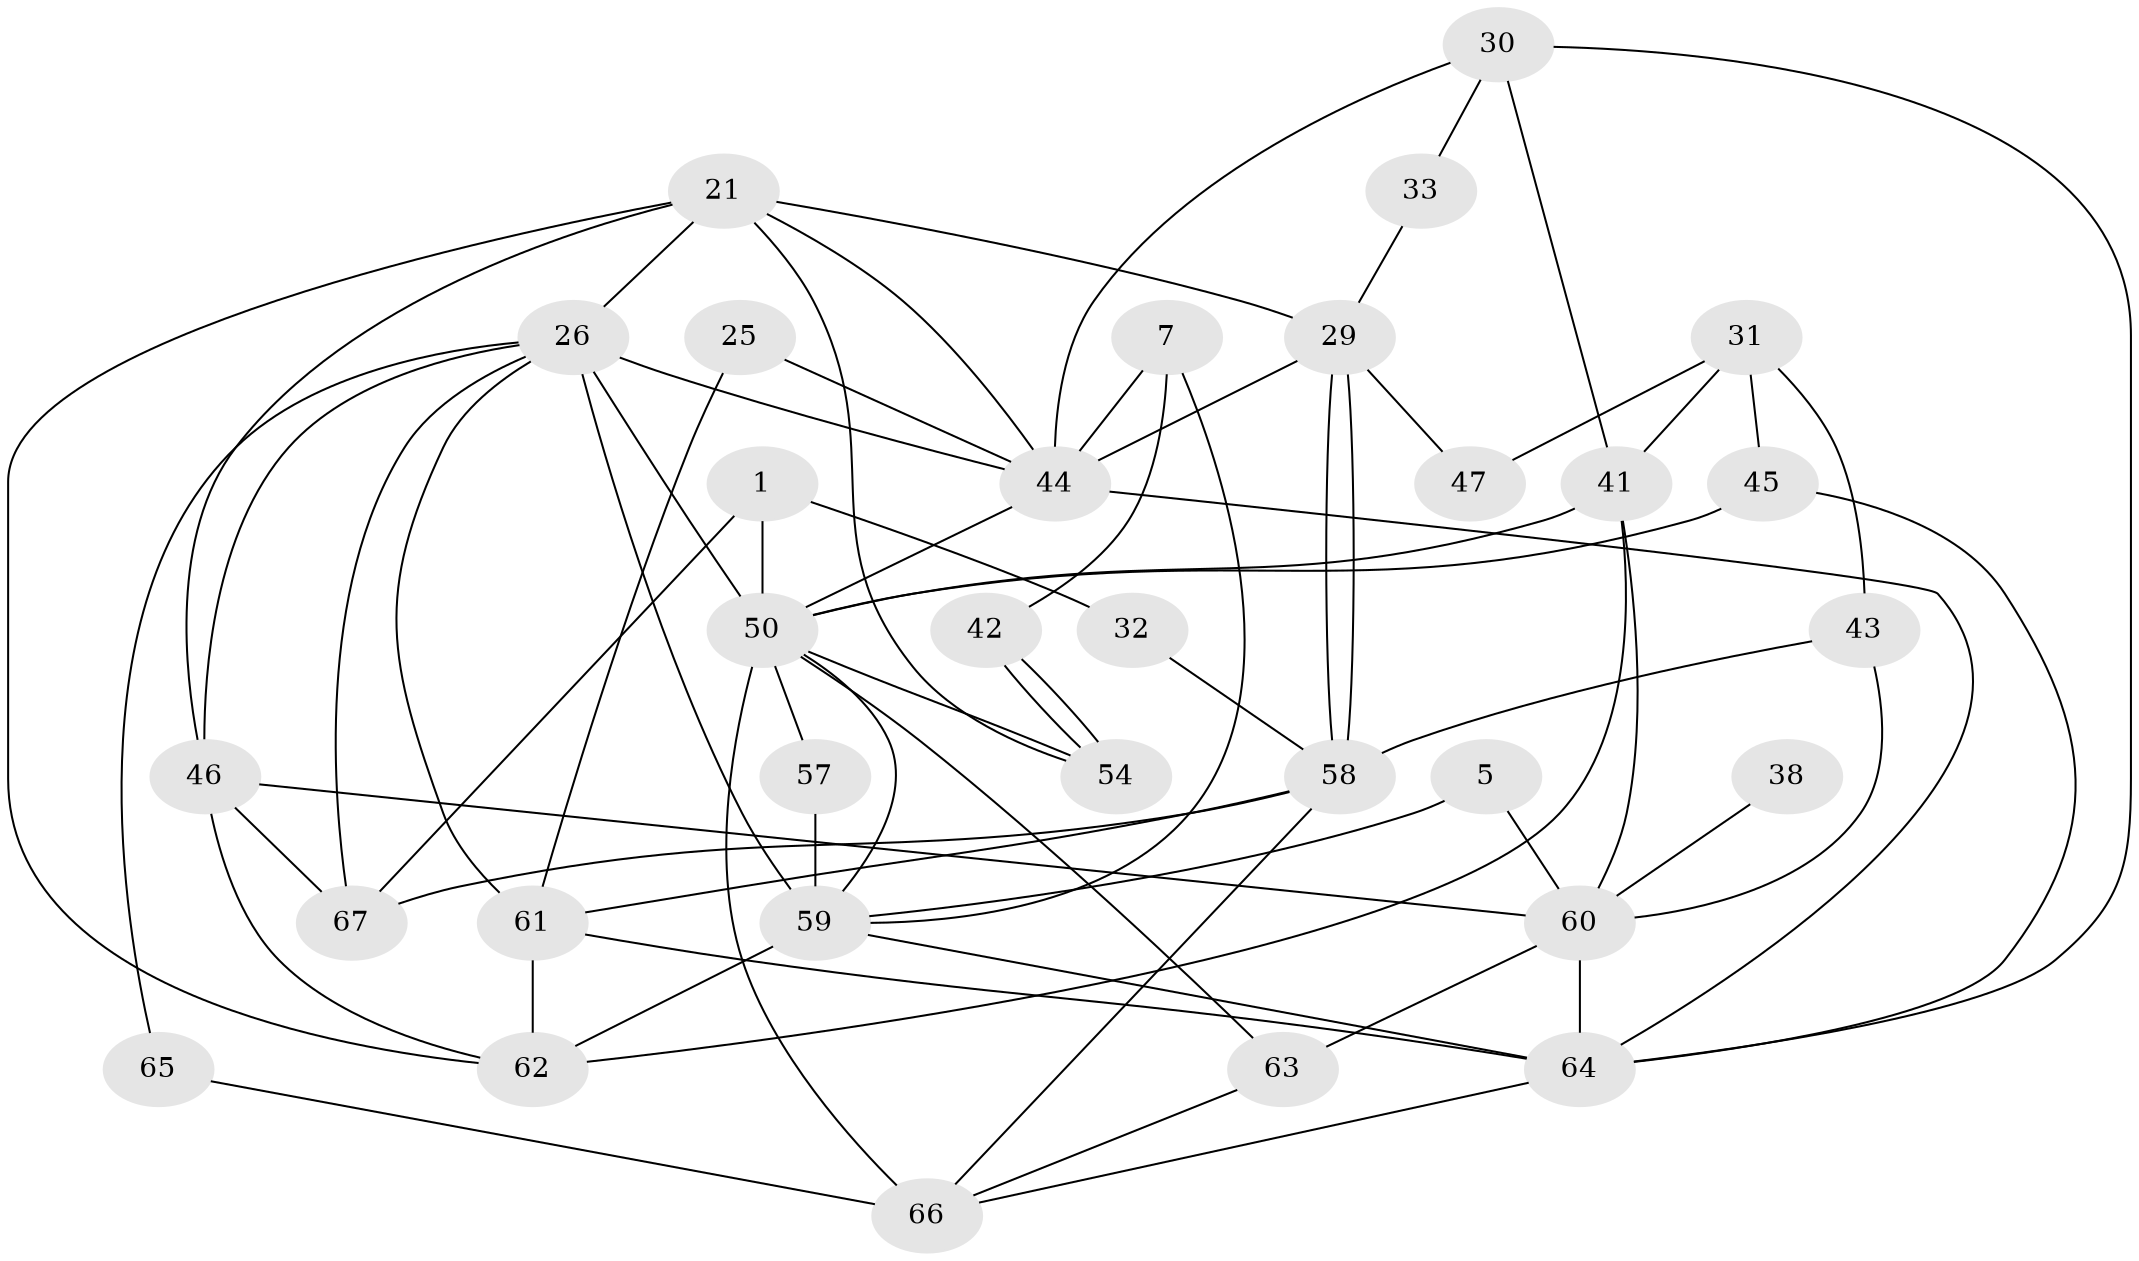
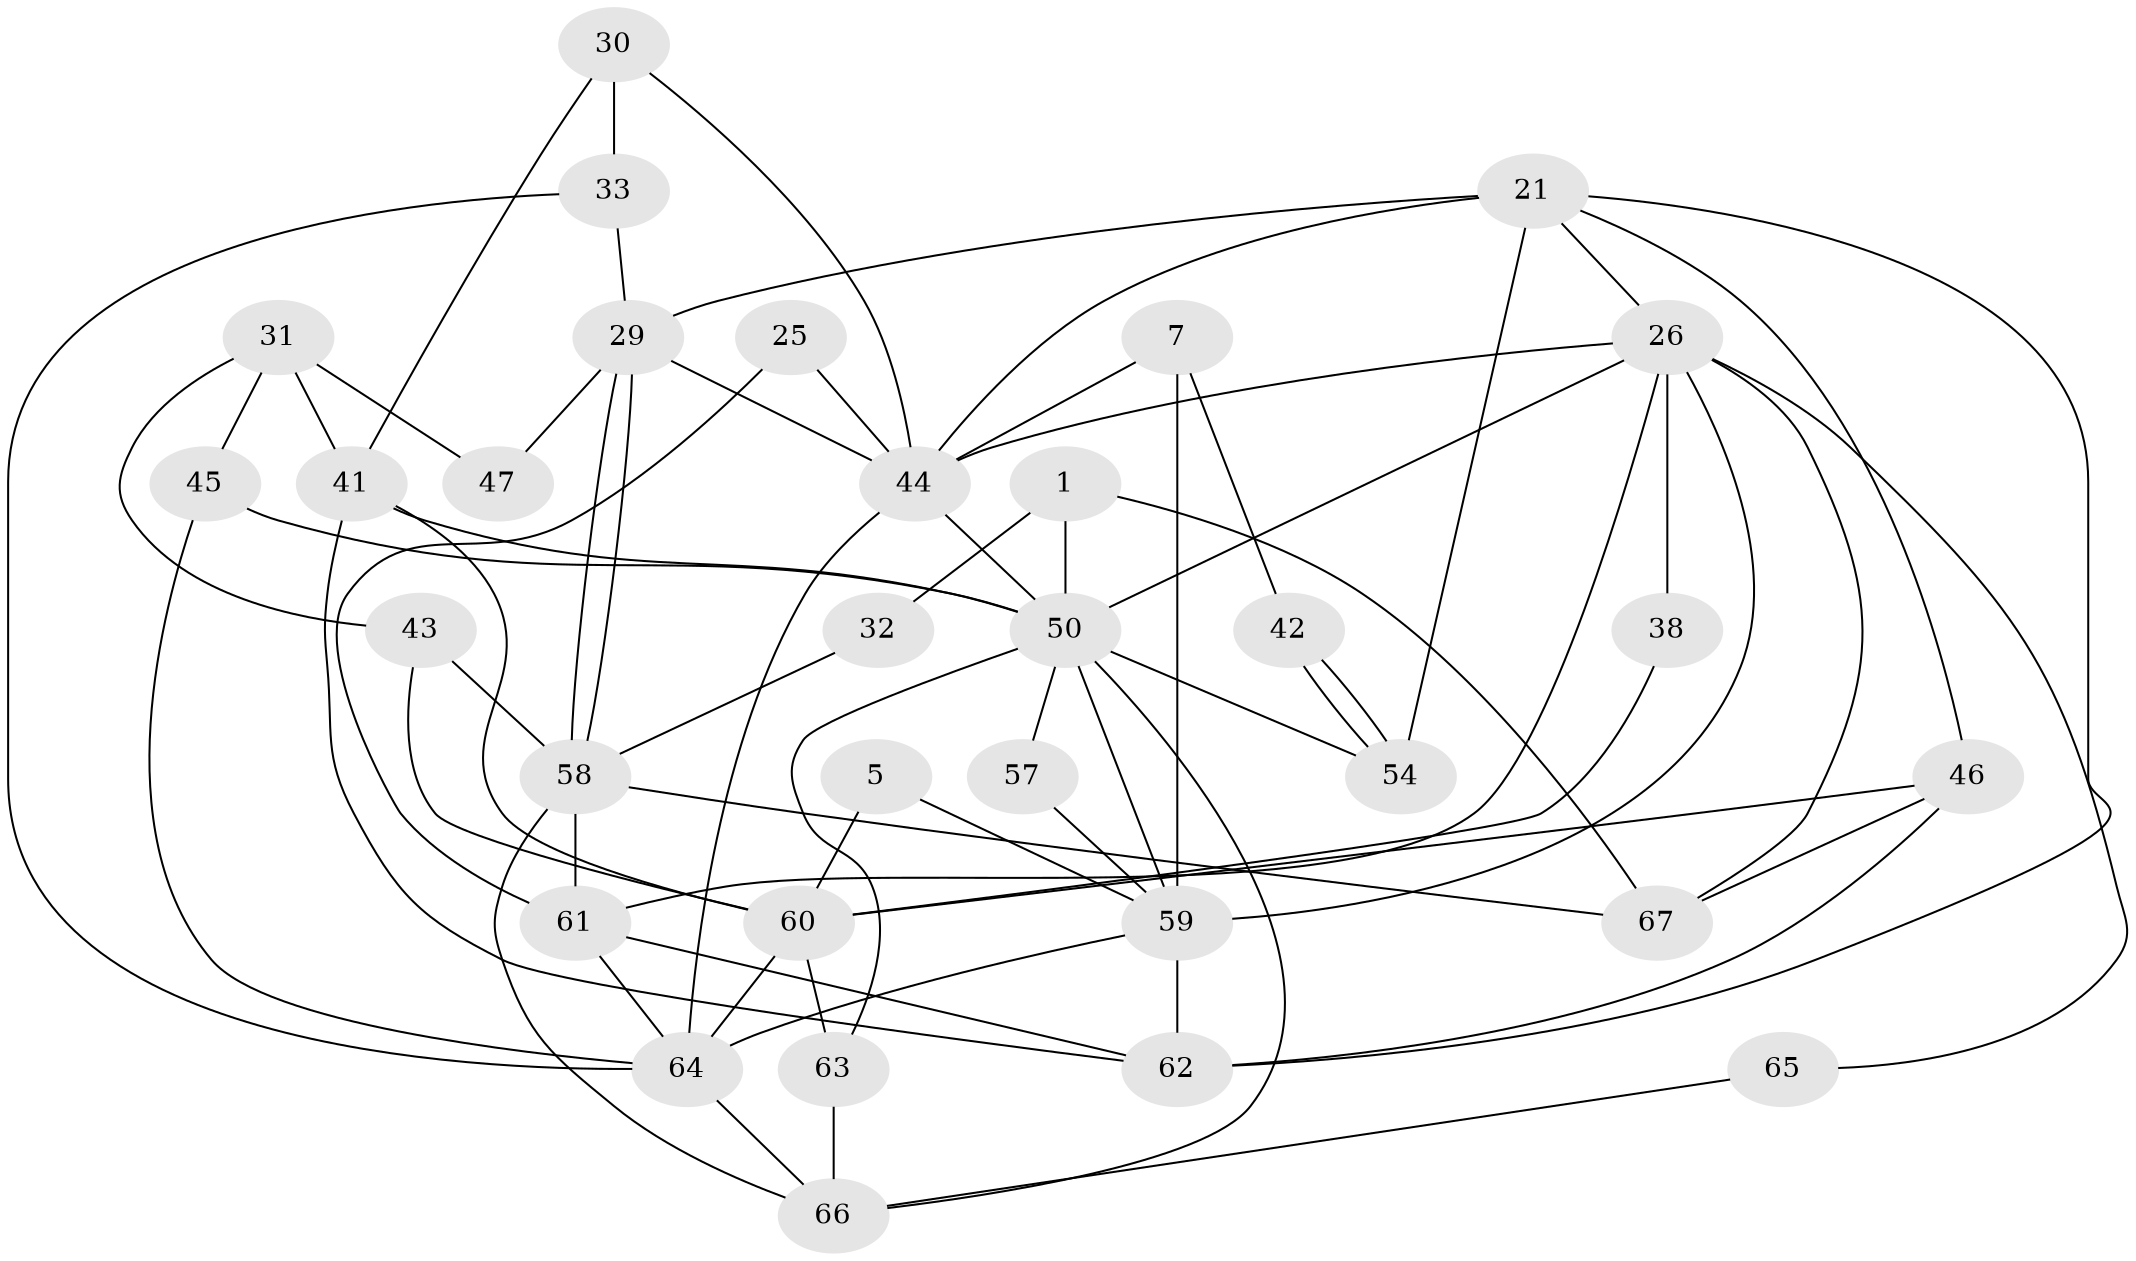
(273, 469) -> (1667, 484)
(2131, 525) -> (8, 668)
